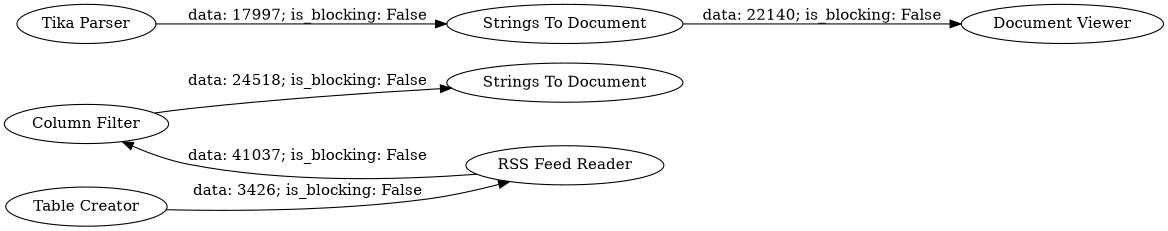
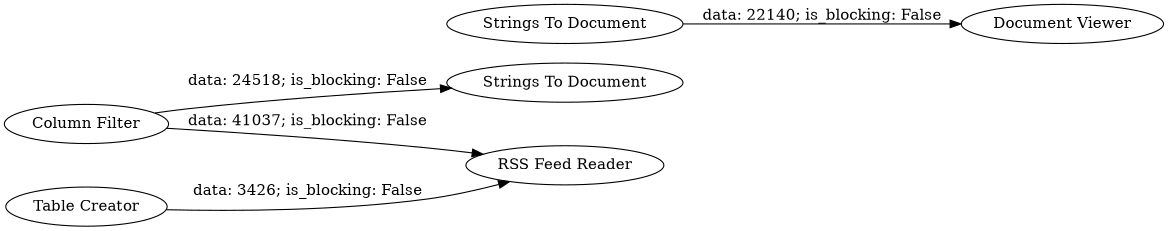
(86, 24) -> none
(303, 177) -> (320, 139)
